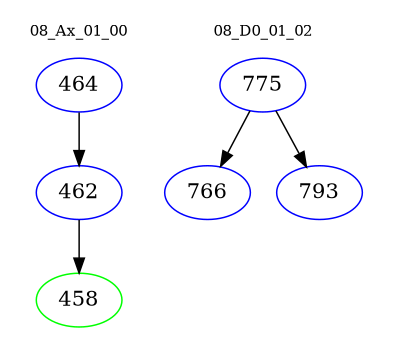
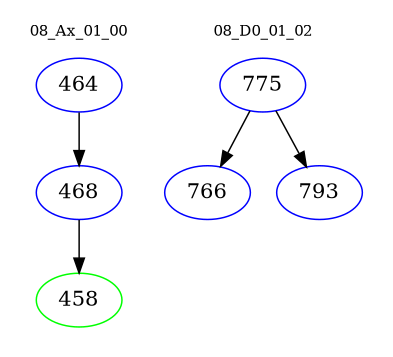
(79, 193) -> (79, 193)
